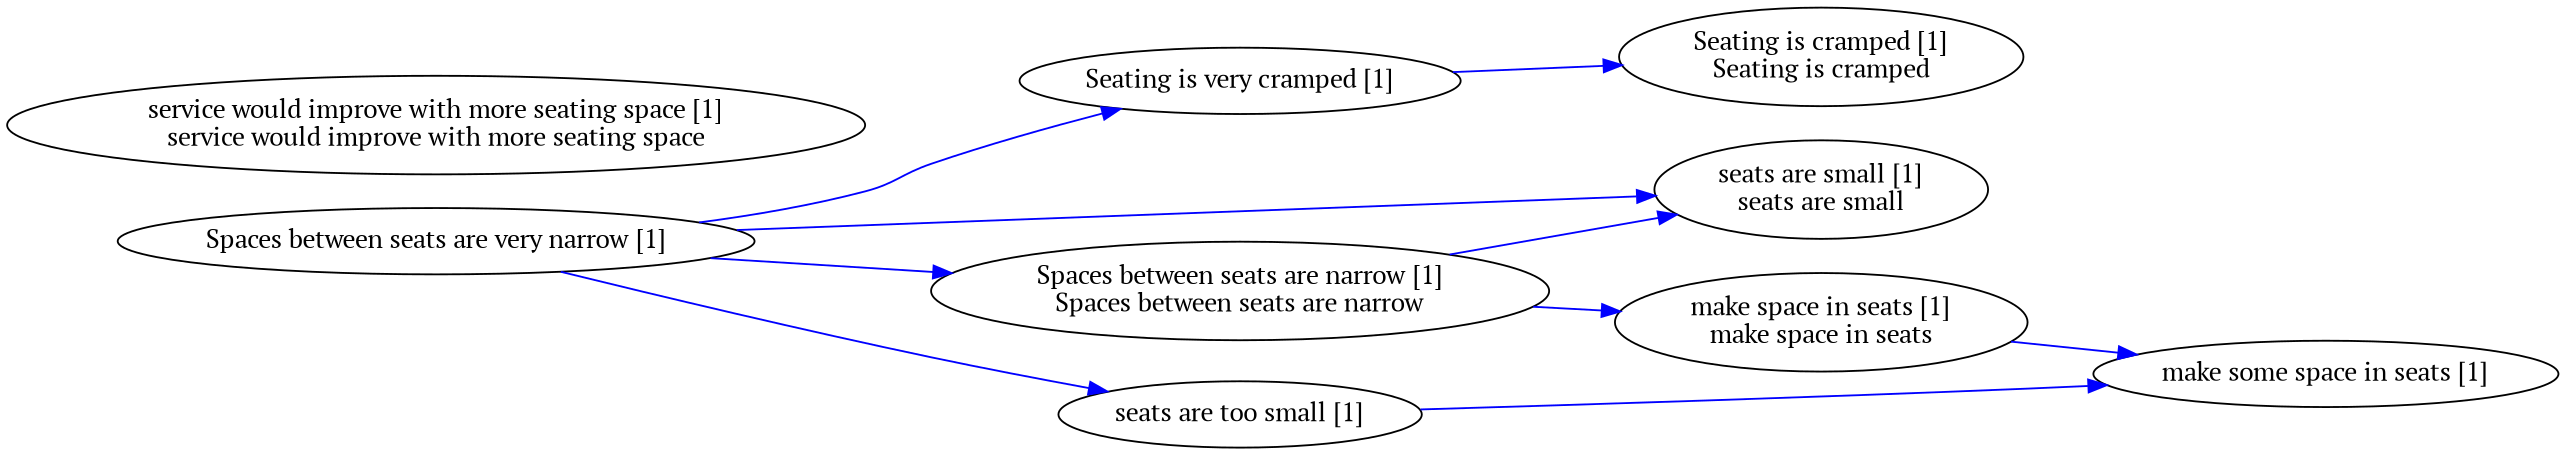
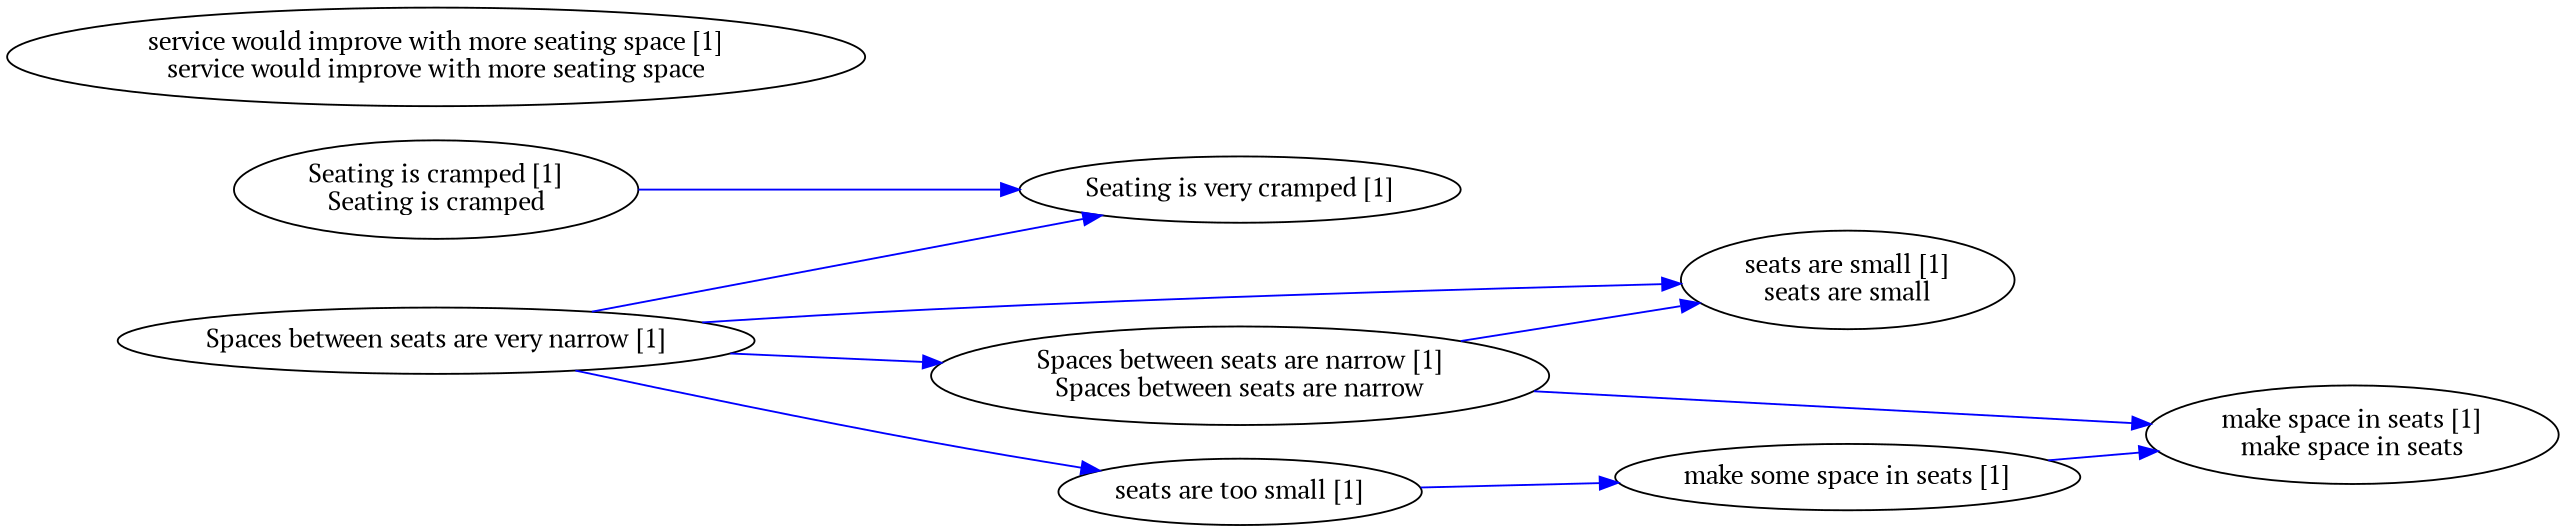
(1528, 69) -> (819, 190)
(2065, 347) -> (2094, 456)
